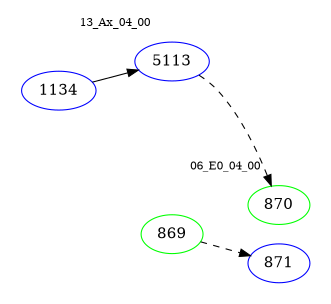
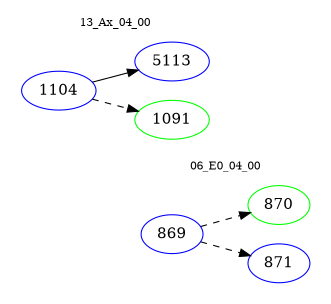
(59, 91) -> (59, 91)
none -> (172, 120)
(240, 120) -> (220, 221)
(172, 234) -> (172, 234)
